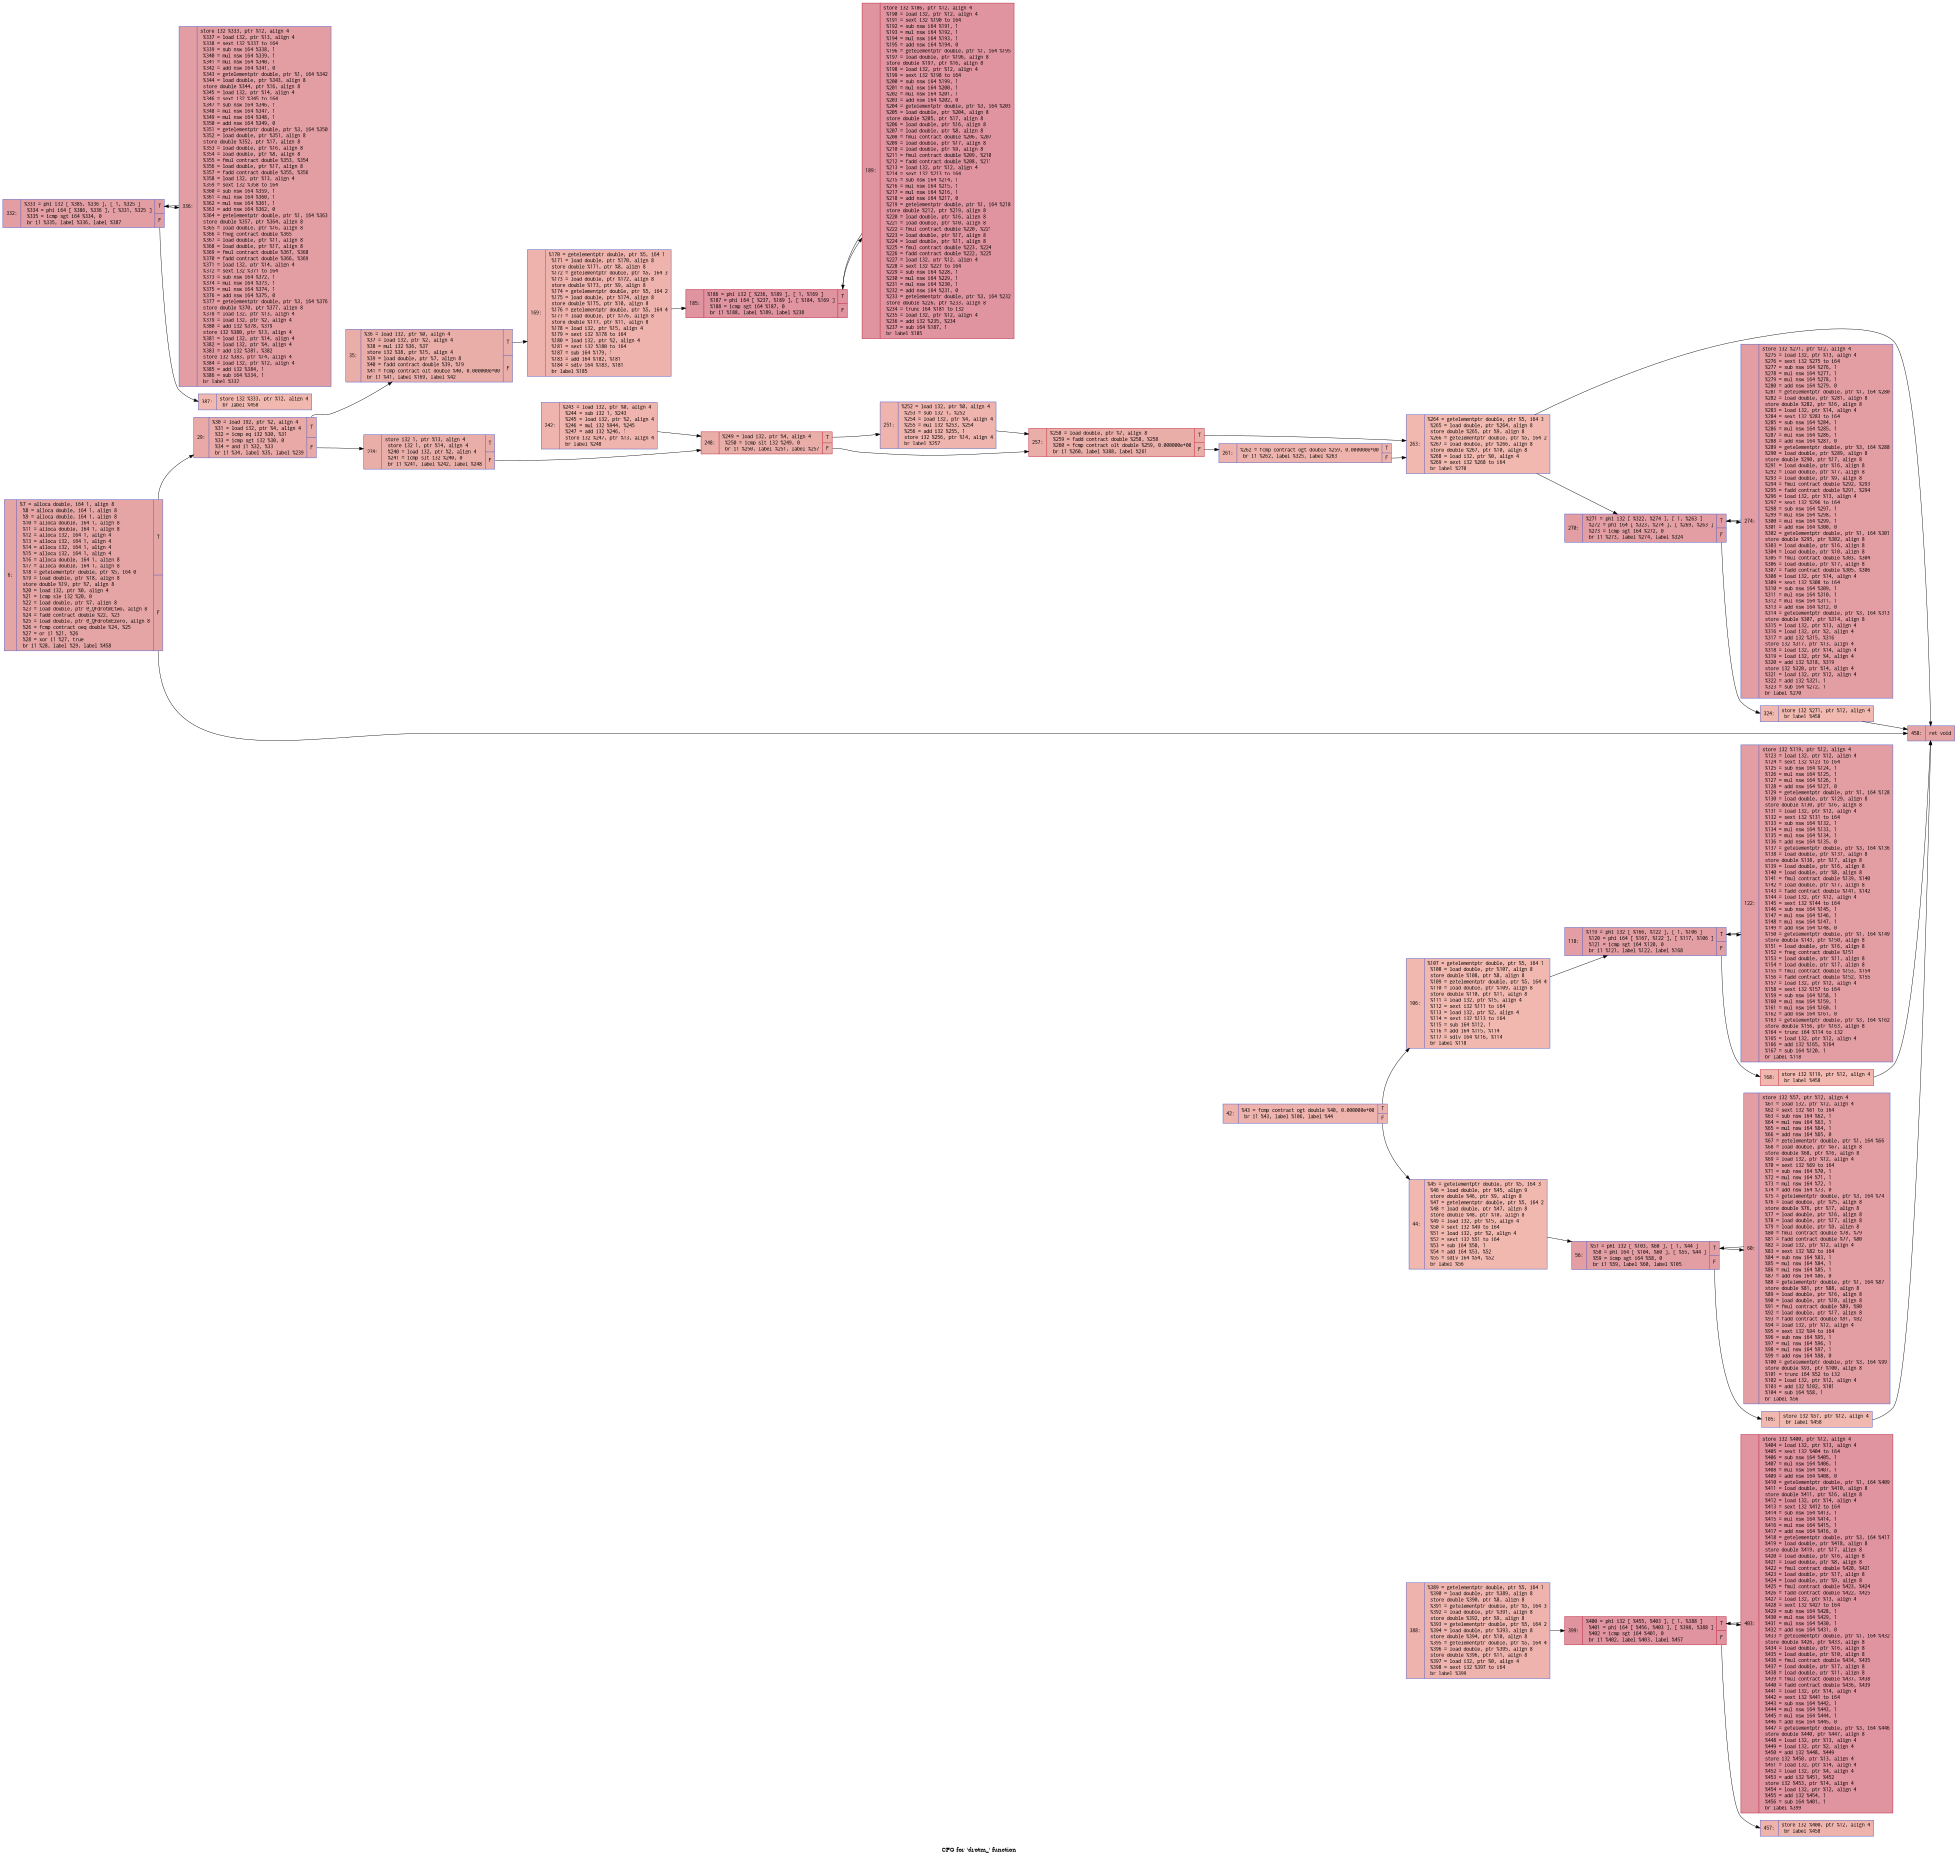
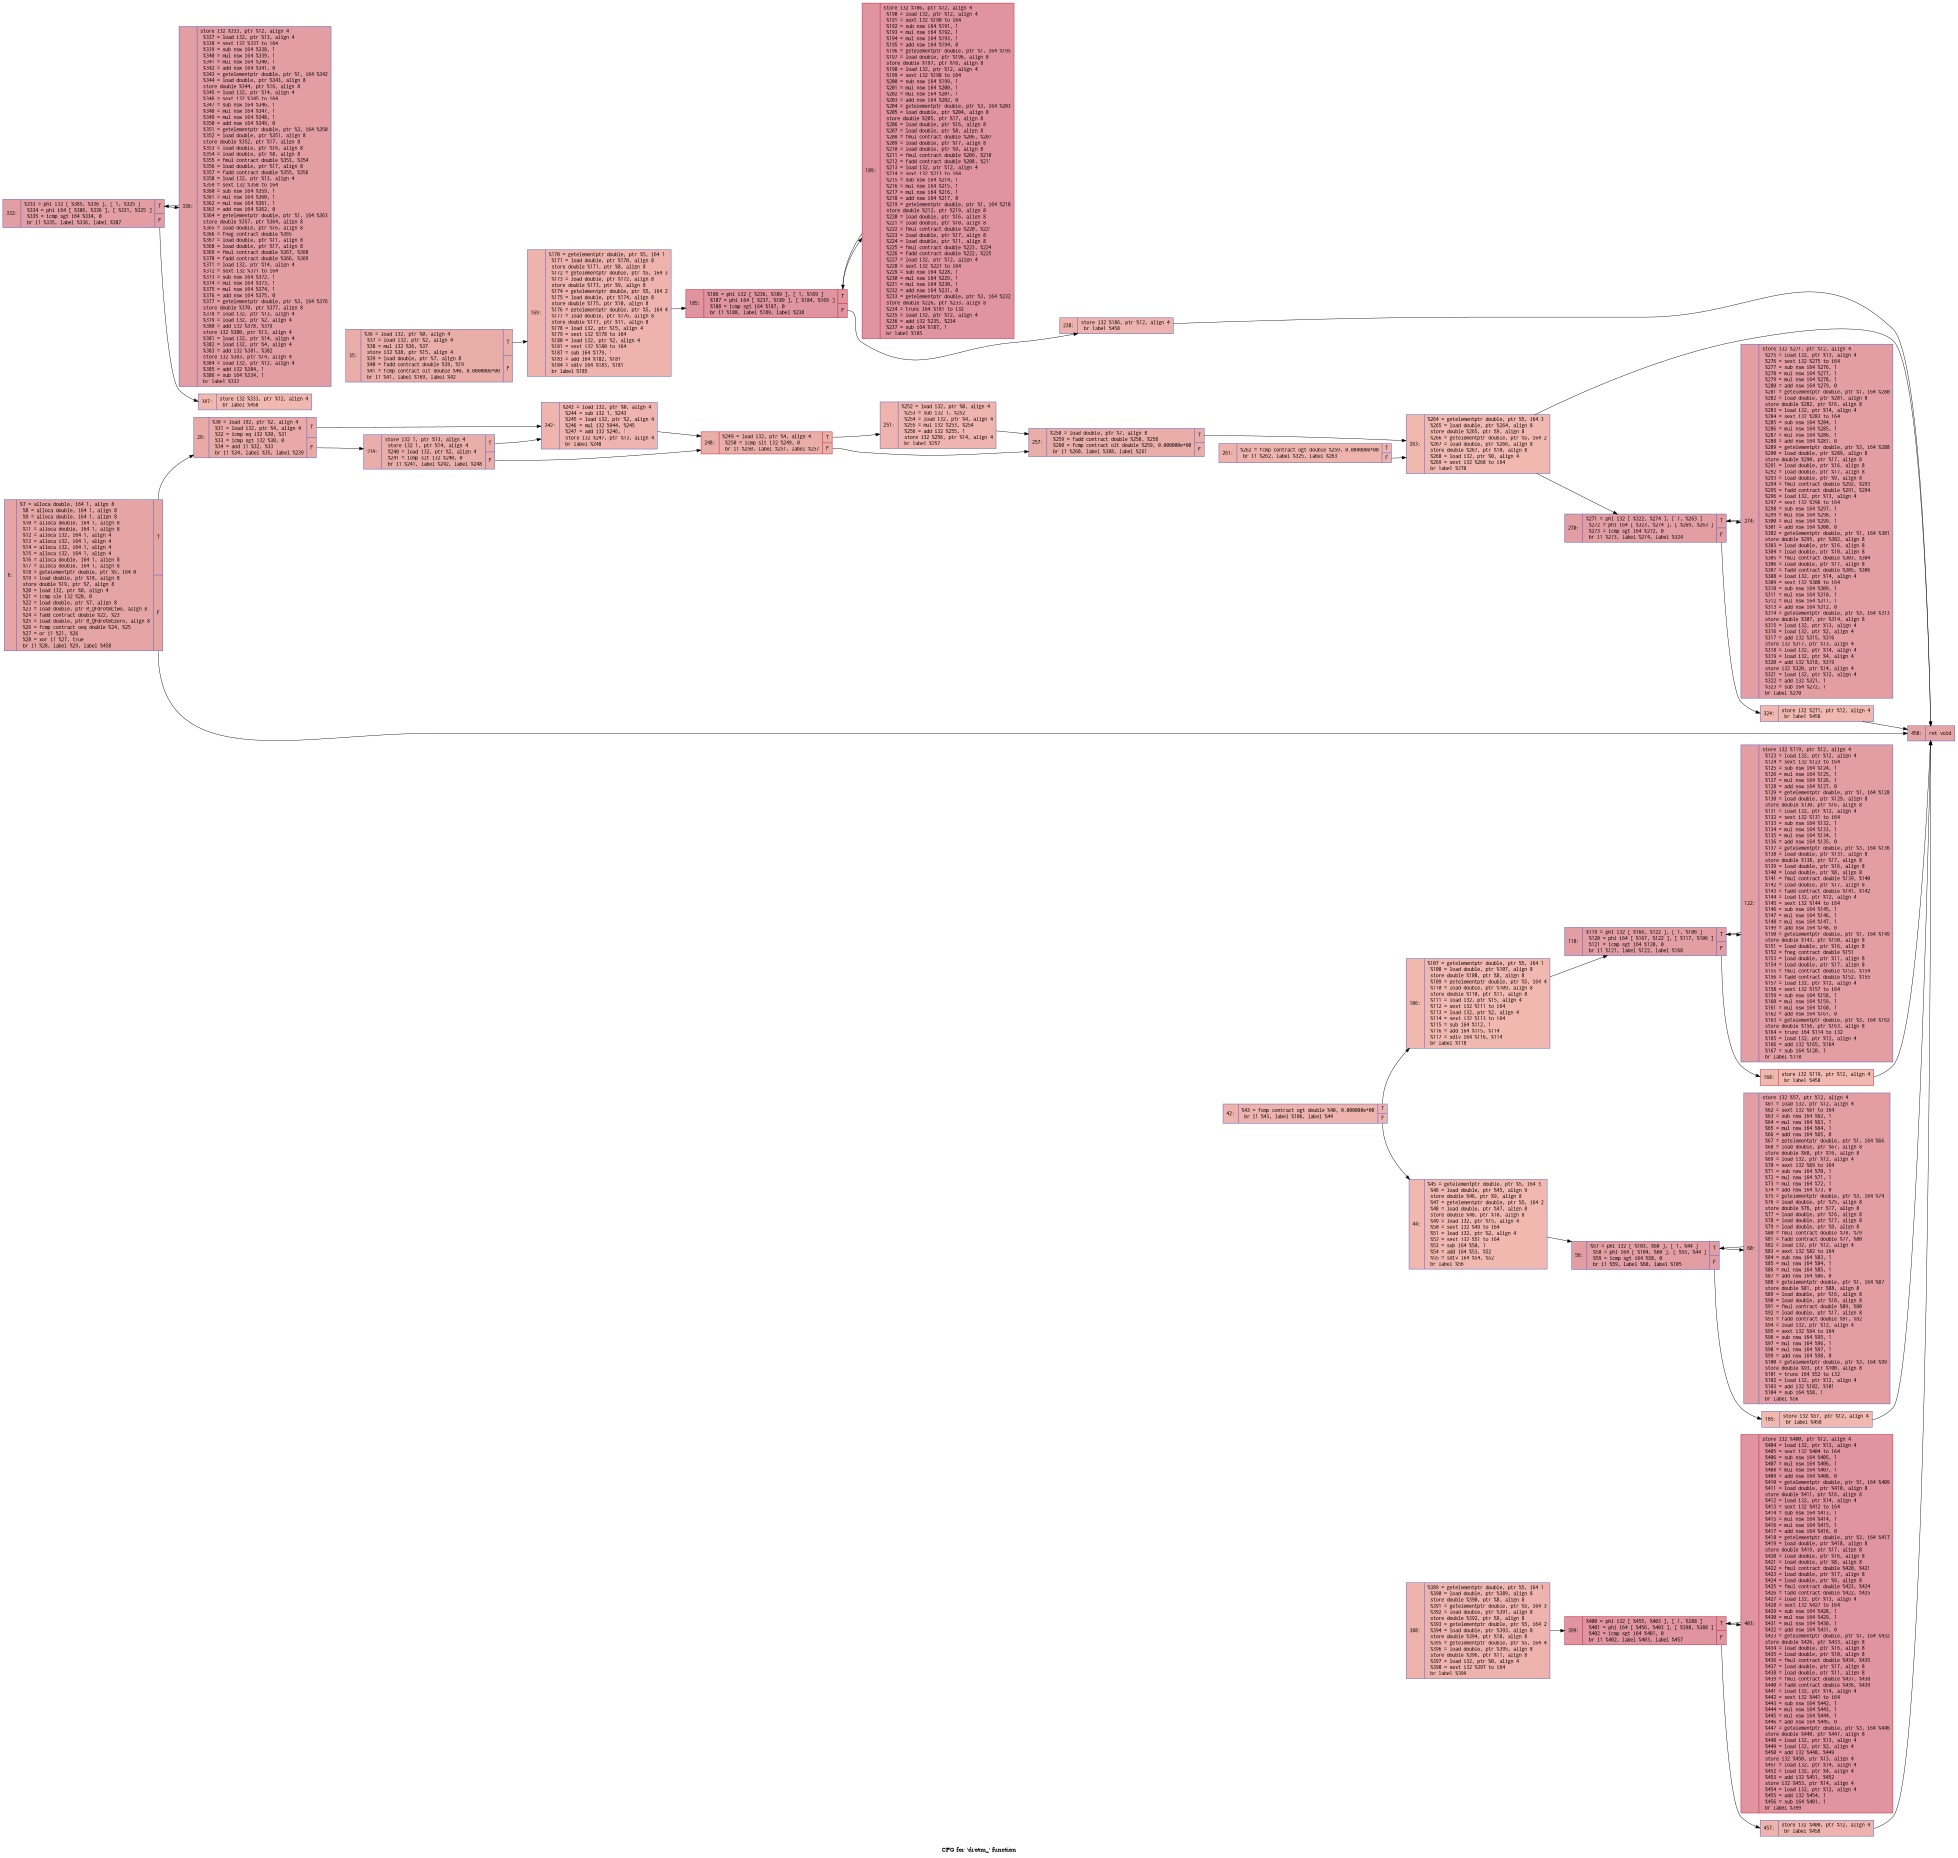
none -> (1116, 326)
(351, 405) -> (427, 427)
none -> (516, 442)
(1116, 442) -> (1116, 442)
(1209, 449) -> none
none -> (1926, 1293)
